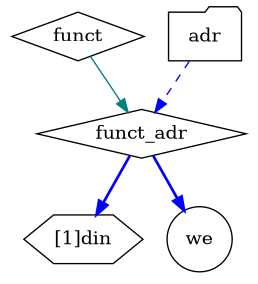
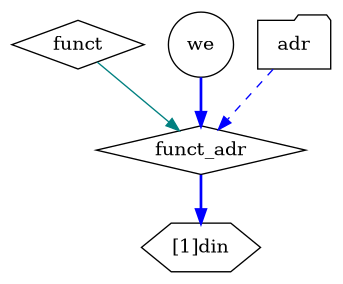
(165, 177) -> (201, 95)
